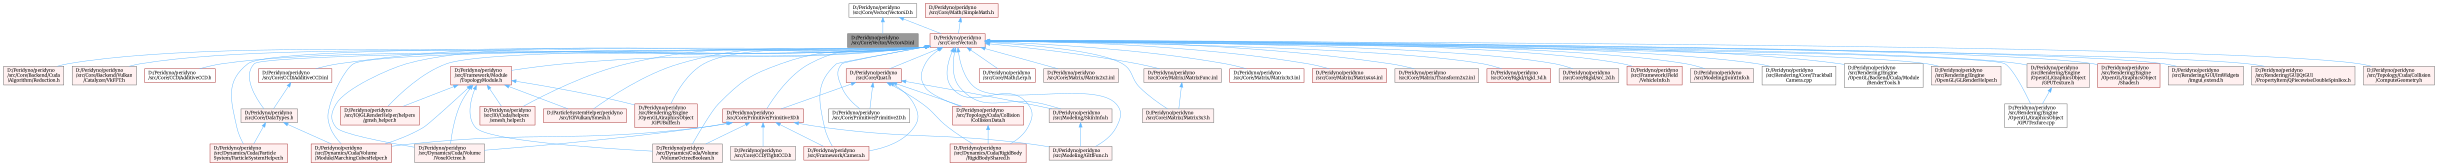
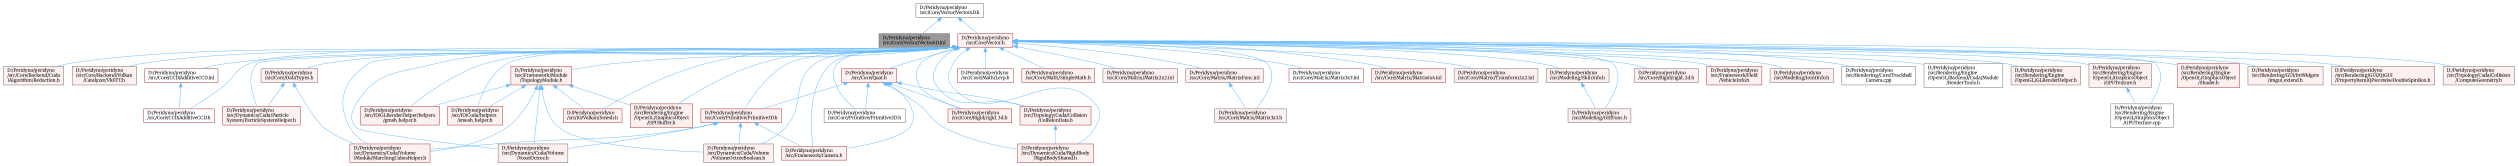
(959, 28) -> (1024, 59)
(1589, 76) -> (1666, 76)
(979, 95) -> (927, 96)
(281, 98) -> (180, 98)
(585, 116) -> (593, 116)
(924, 136) -> none
(763, 153) -> none
